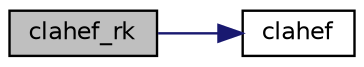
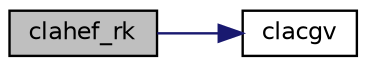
(299, 33) -> (300, 33)
